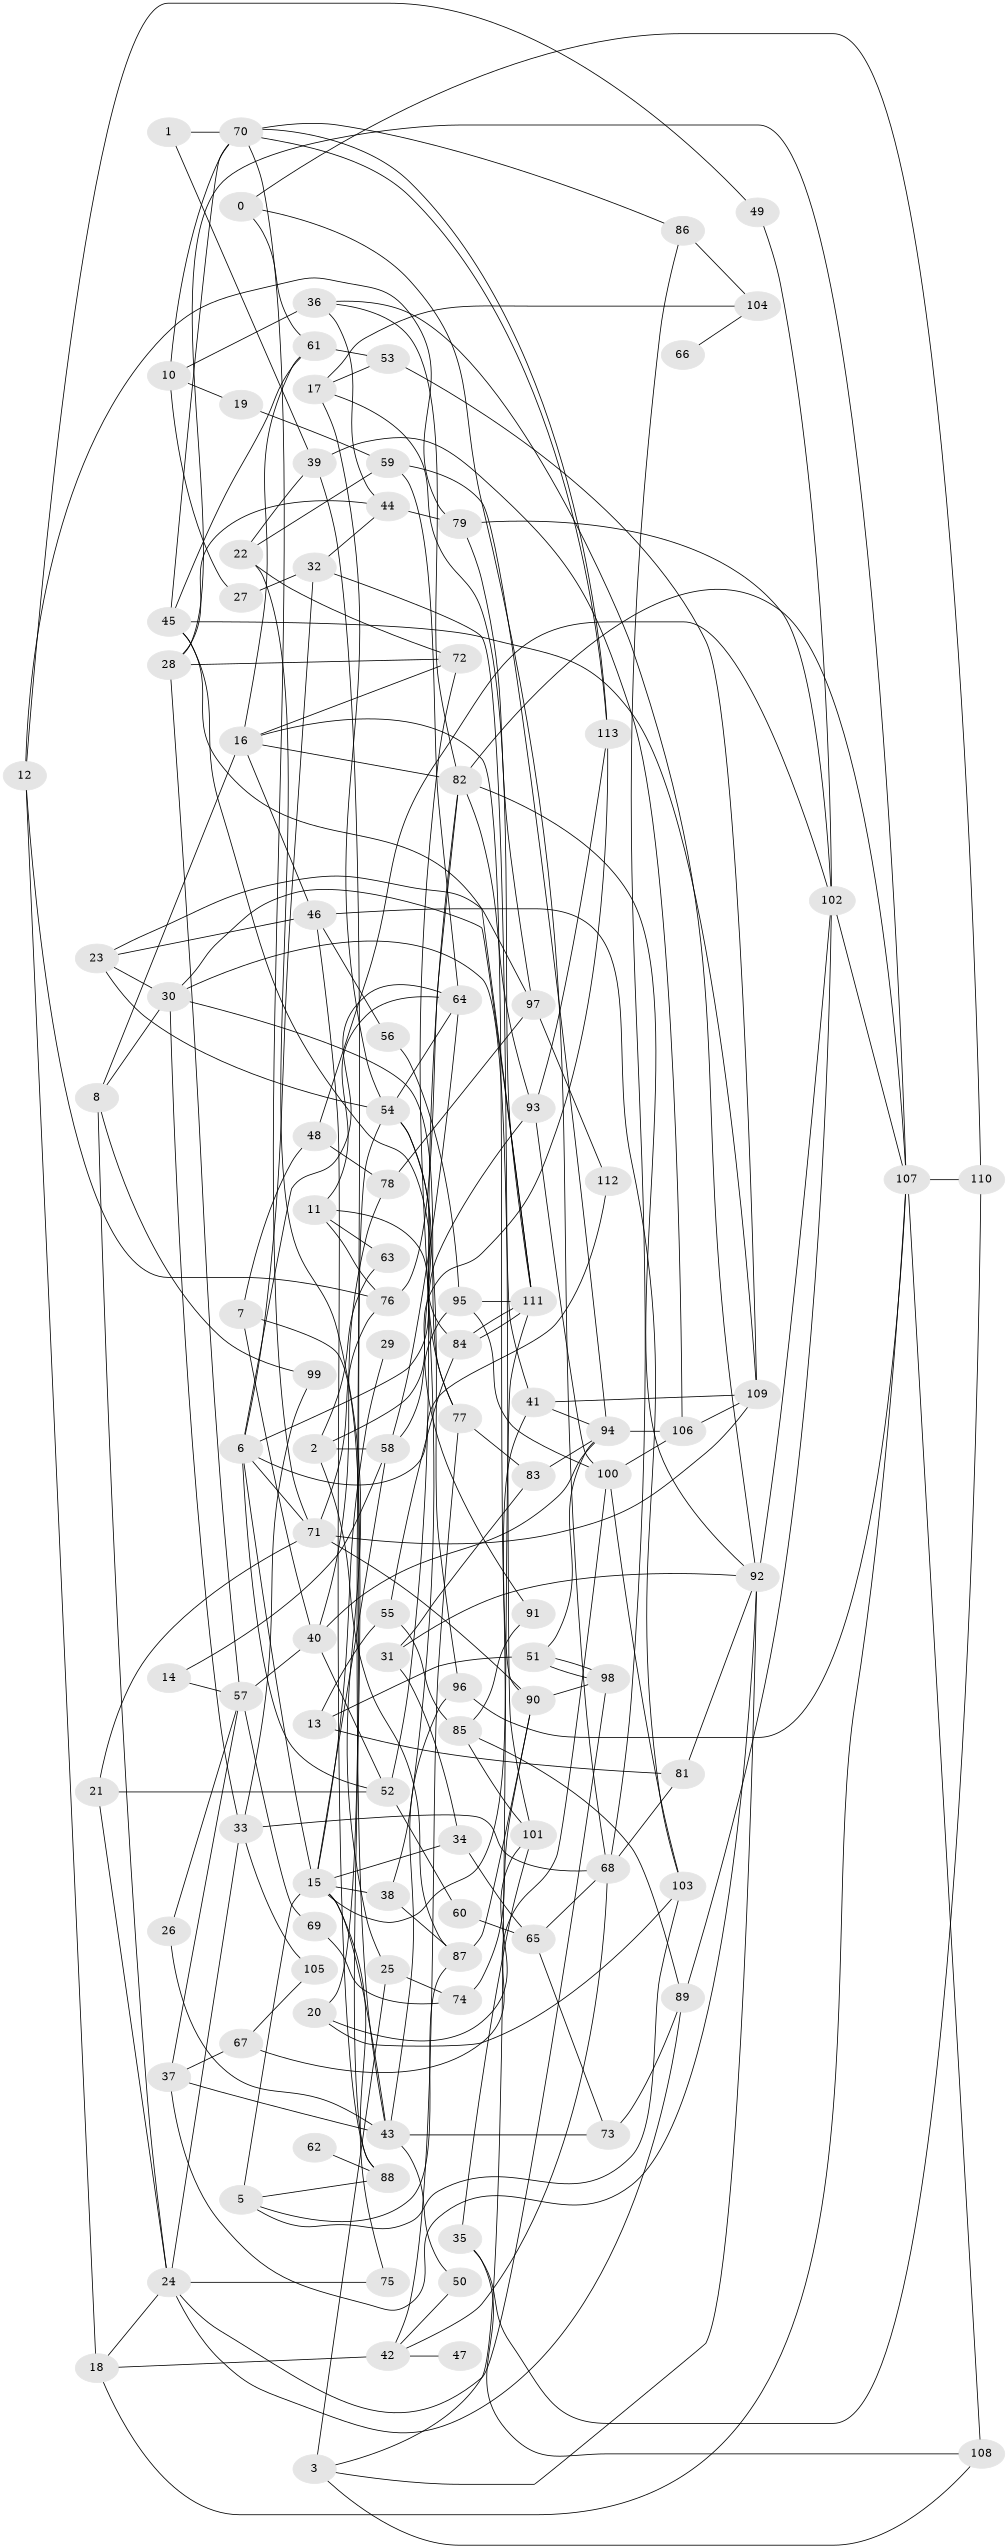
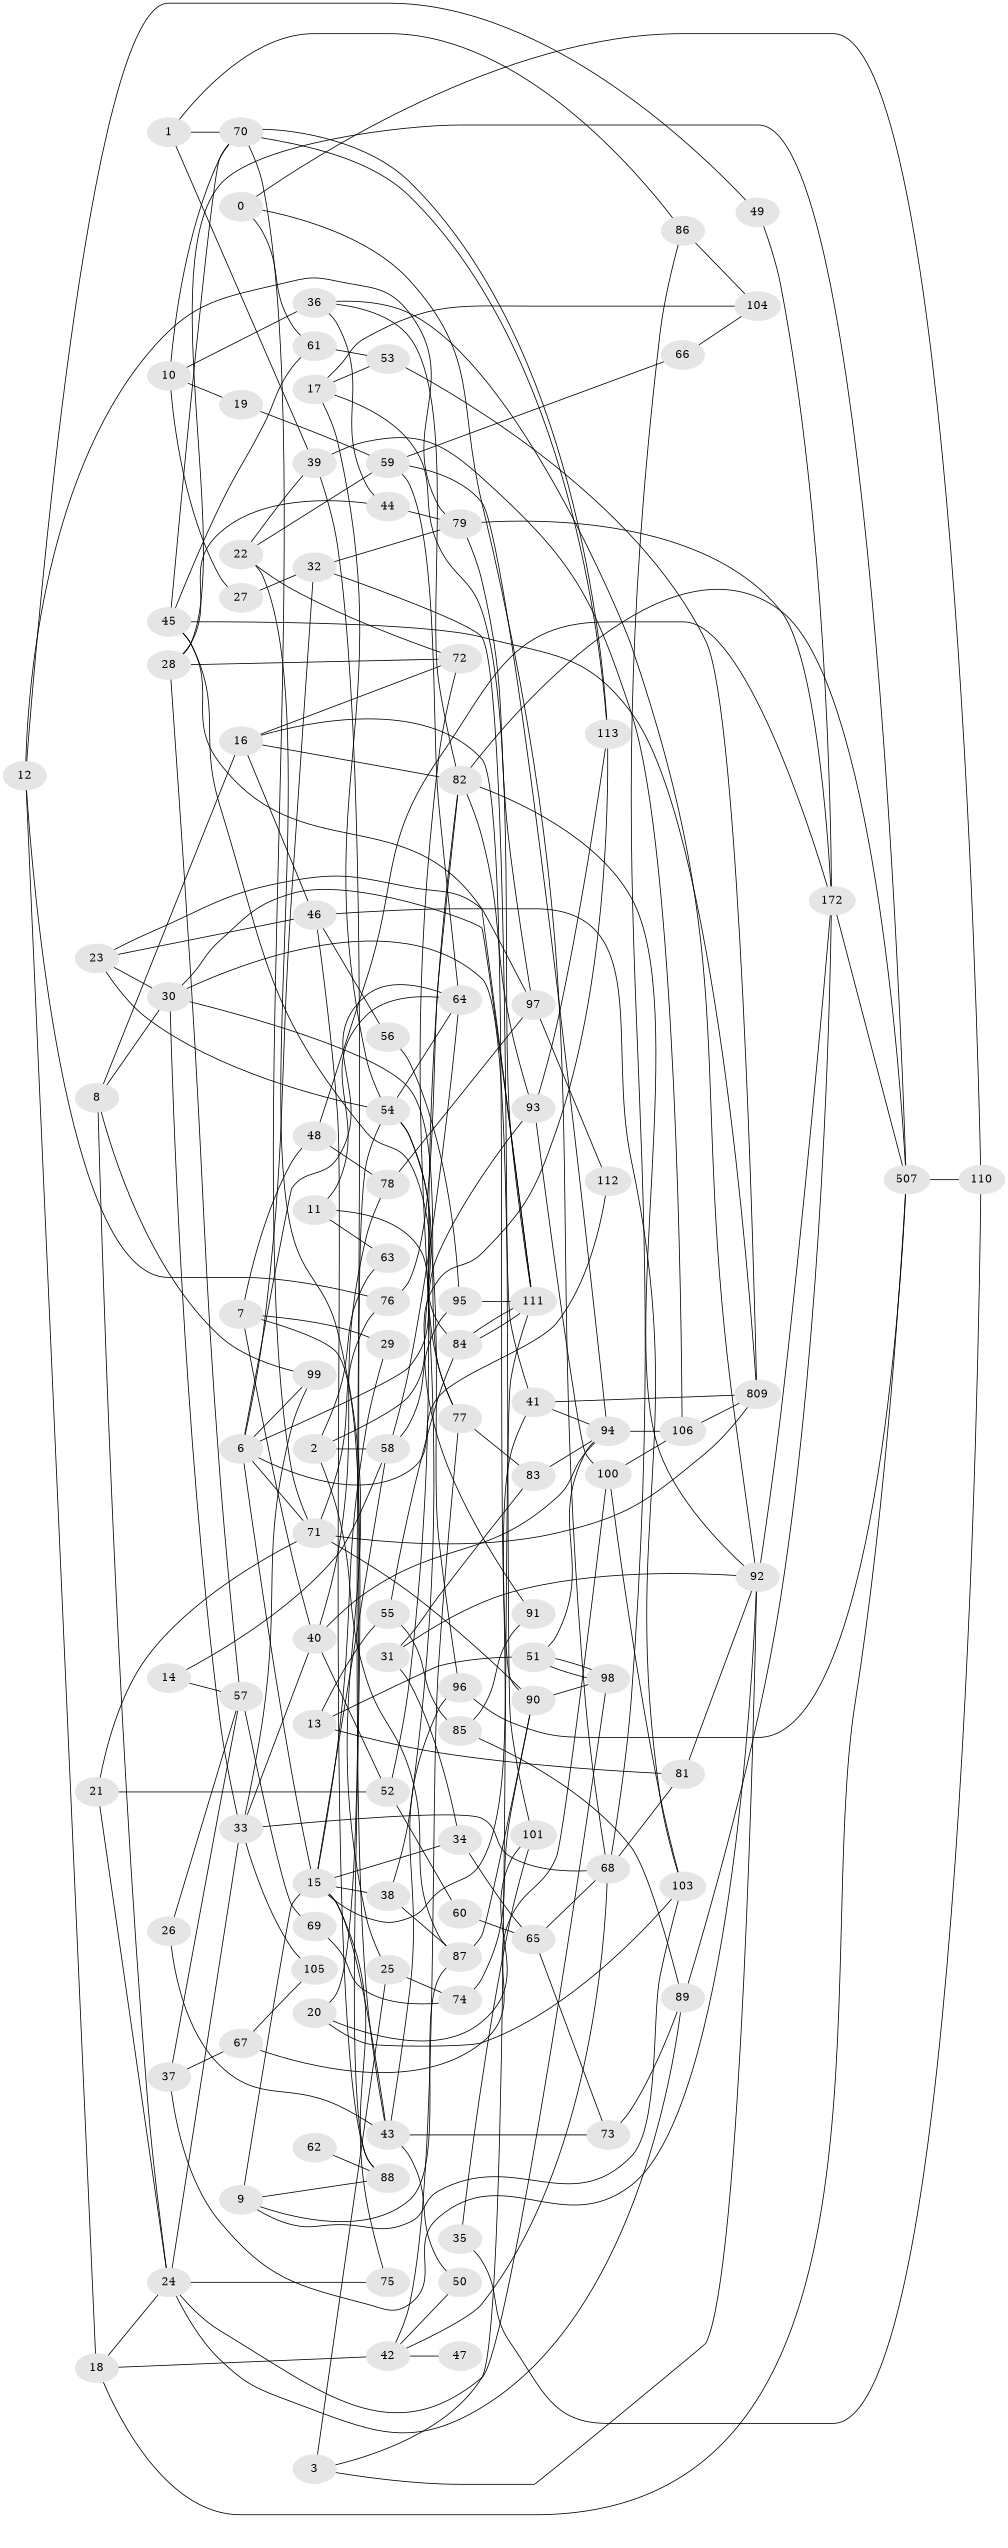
(467, 154) -> (443, 42)
none -> (529, 411)
(349, 539) -> (387, 546)
(267, 549) -> none
(832, 901) -> (832, 901)
(907, 1180) -> (907, 1180)
(351, 1256) -> none
none -> (317, 1323)
(758, 1394) -> (758, 1394)
(497, 1397) -> none
(262, 1651) -> (278, 1412)
(280, 1666) -> (278, 1734)
(493, 1785) -> none
(278, 2107) -> none
(241, 2200) -> (241, 2200)
(982, 2454) -> none
